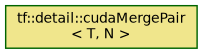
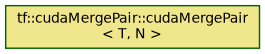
(101, 27) -> (133, 27)
